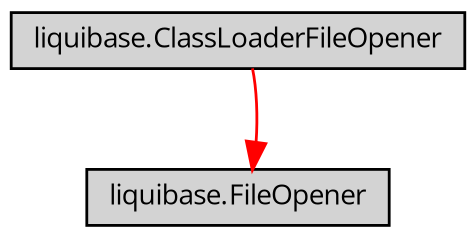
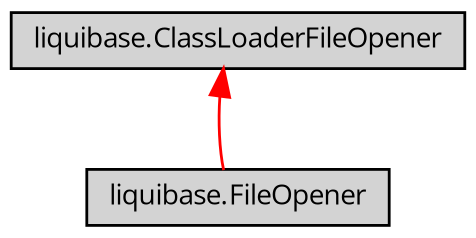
(257, 105) -> (219, 133)
